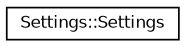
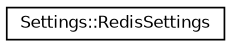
(93, 24) -> (116, 24)
